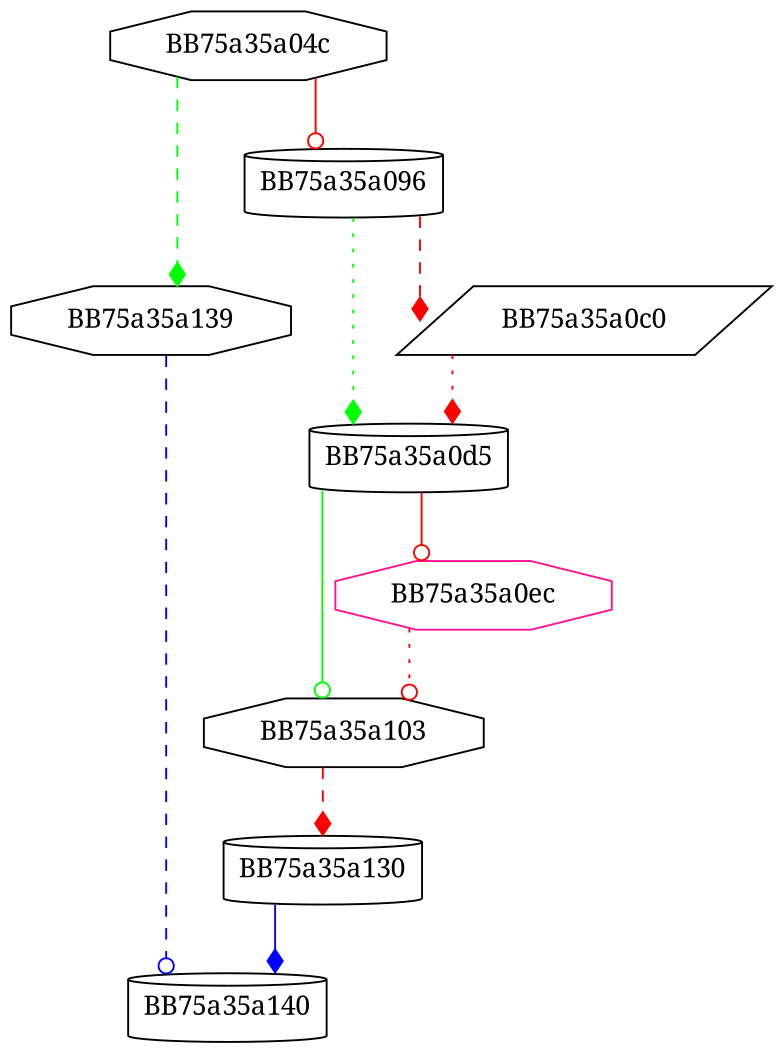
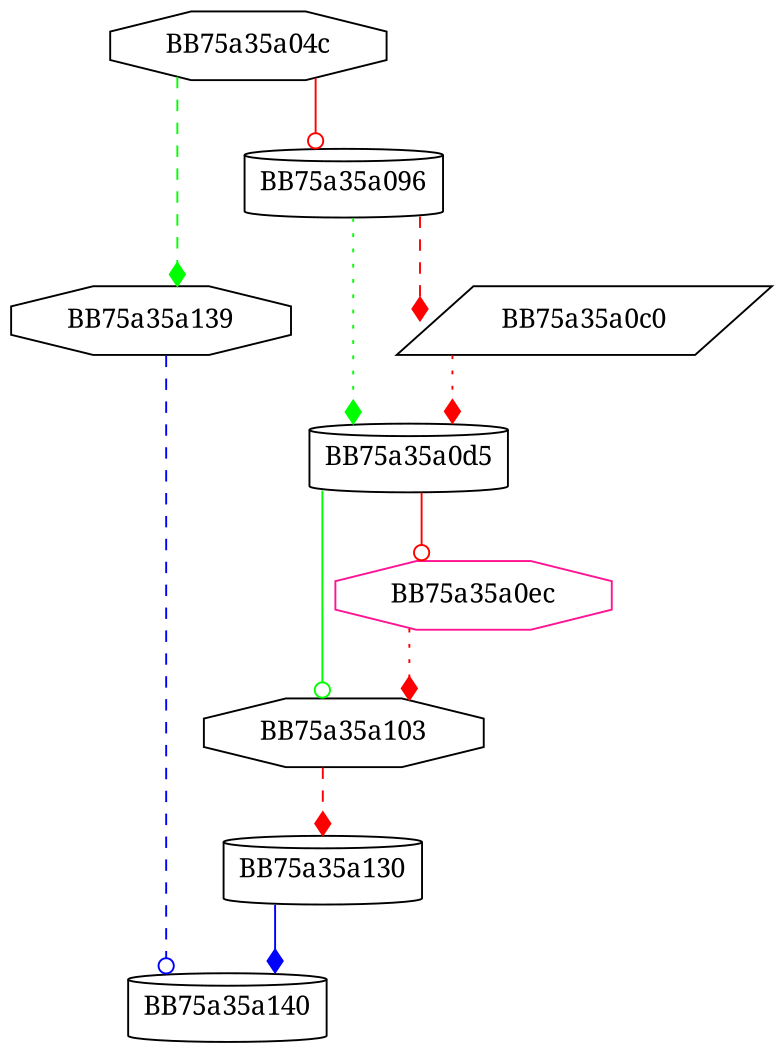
(409, 657) -> (409, 653)
